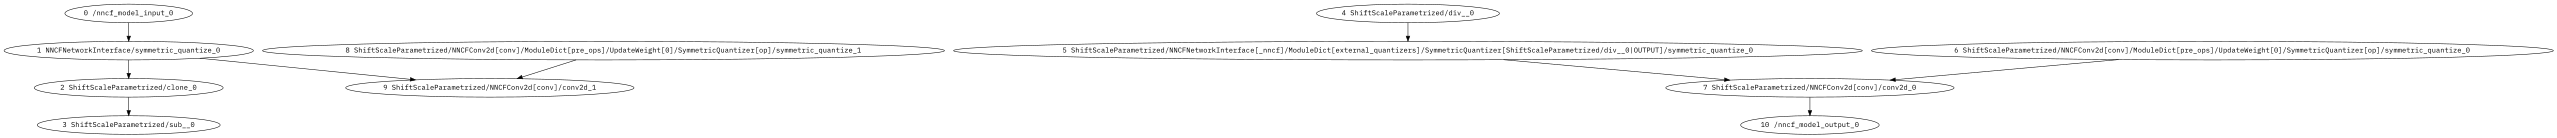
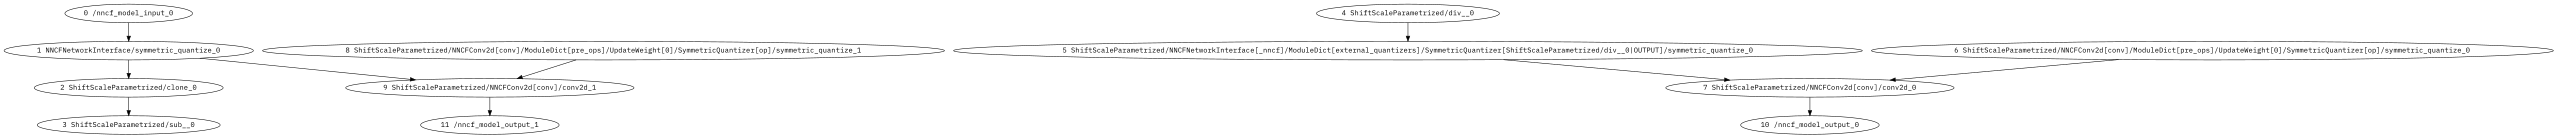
none -> (490, 125)
